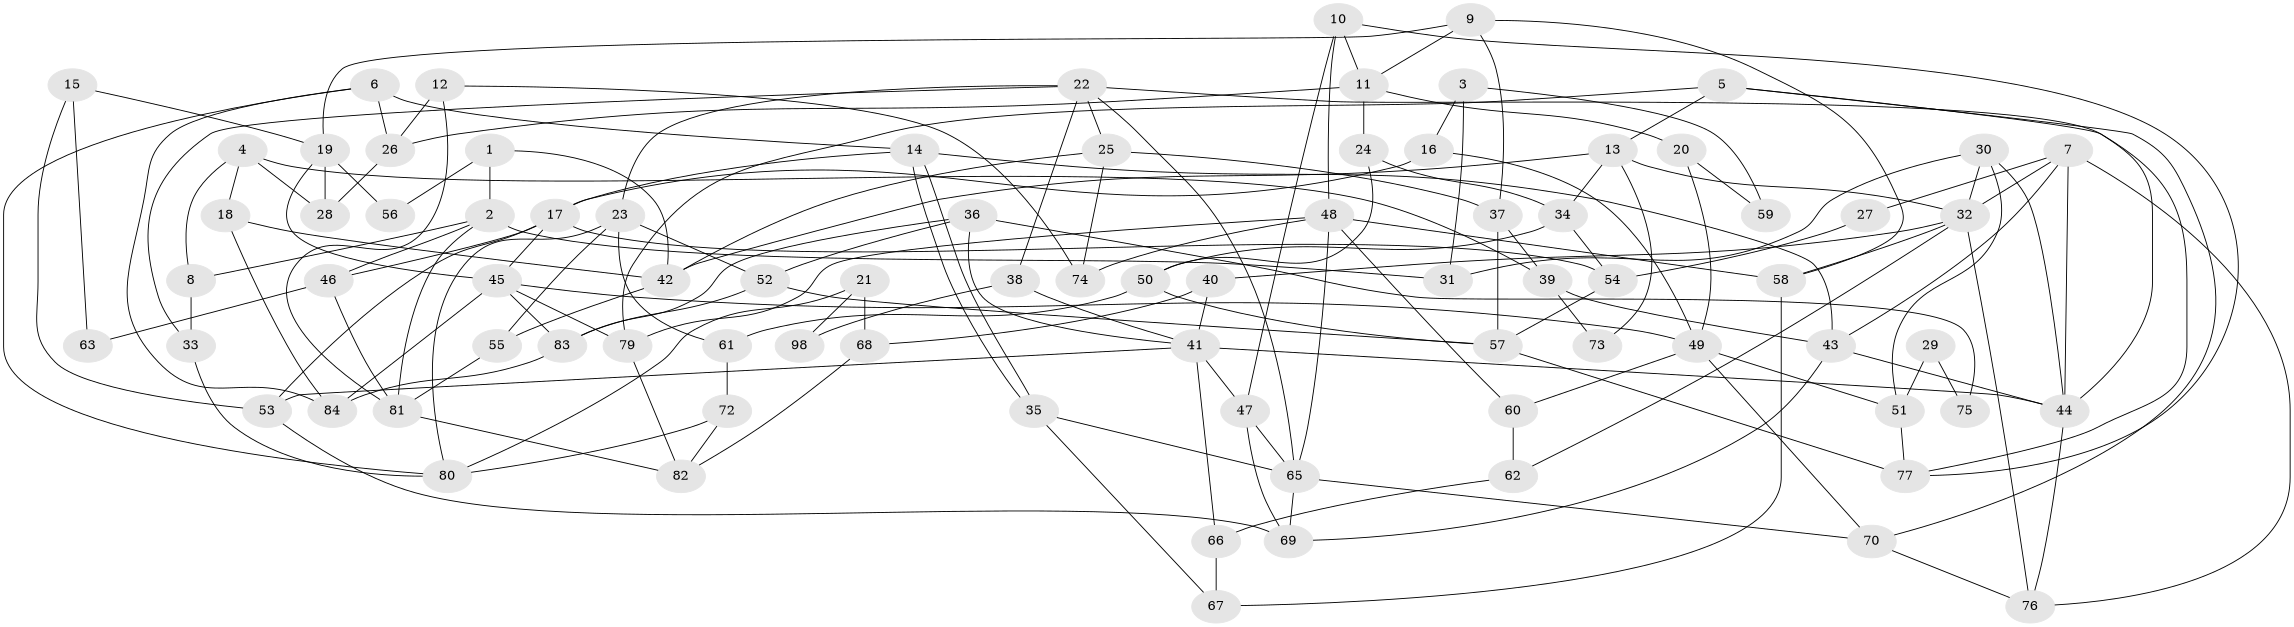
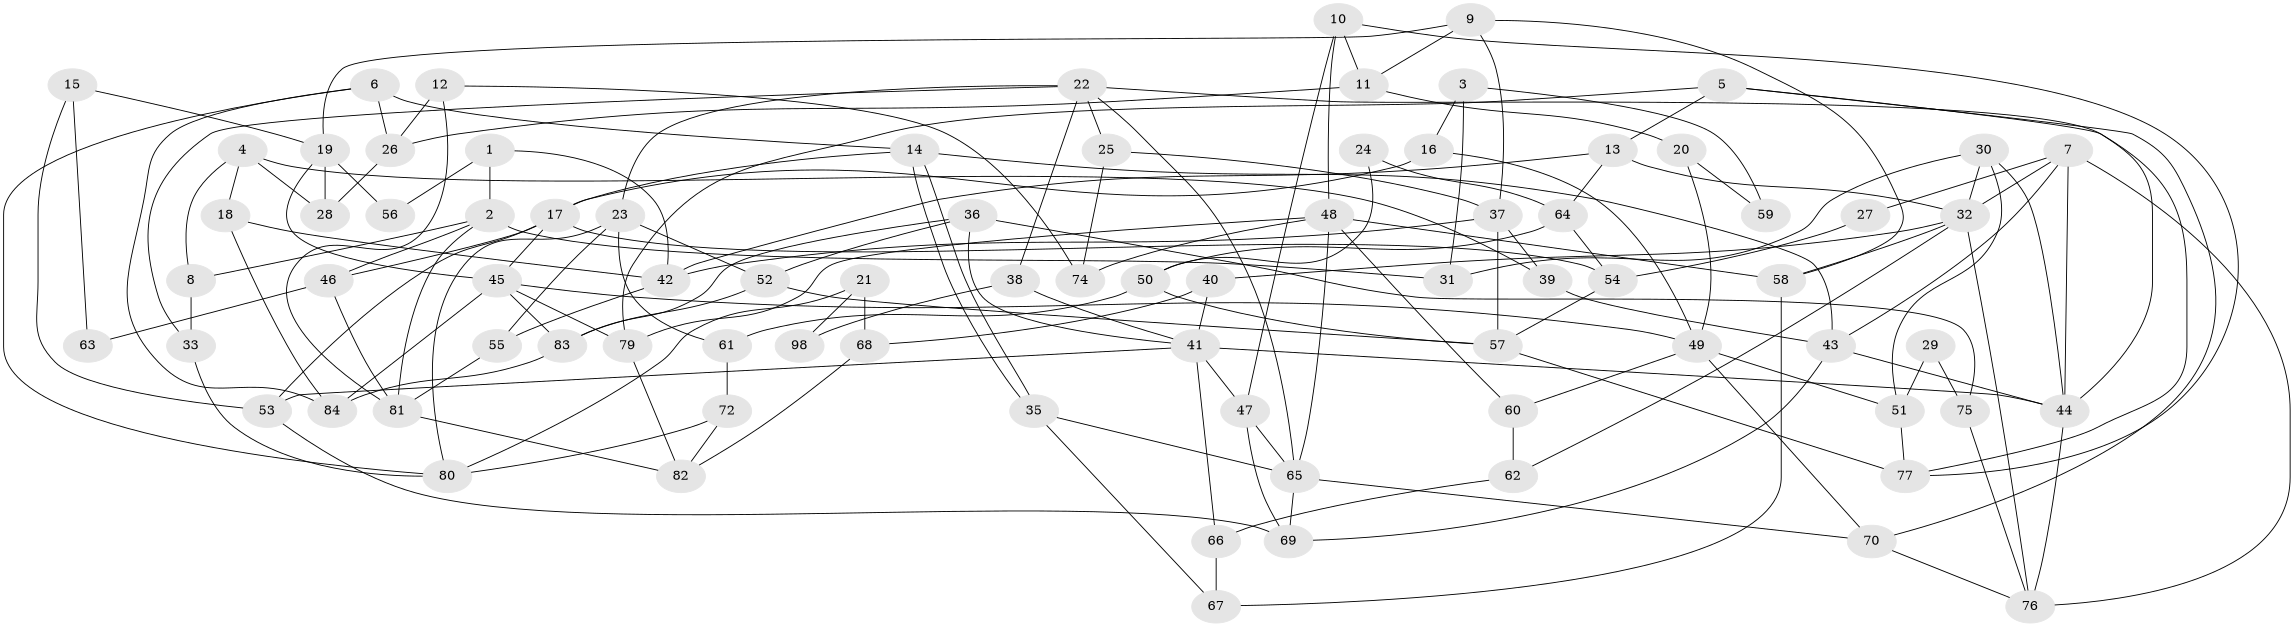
(1364, 118) -> none
(876, 188) -> (1080, 242)
(1563, 216) -> (1563, 216)
(1597, 346) -> none
none -> (1998, 509)
